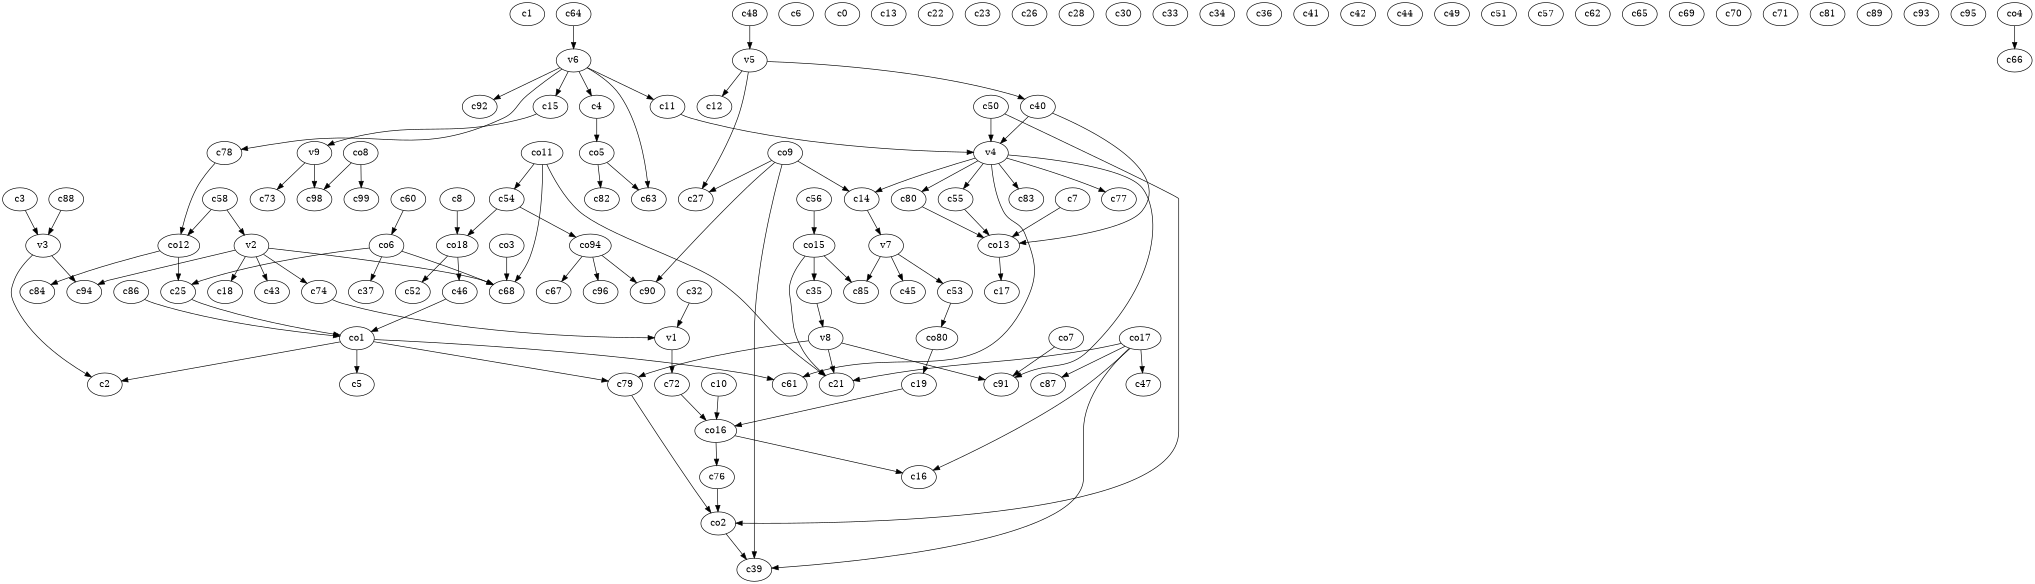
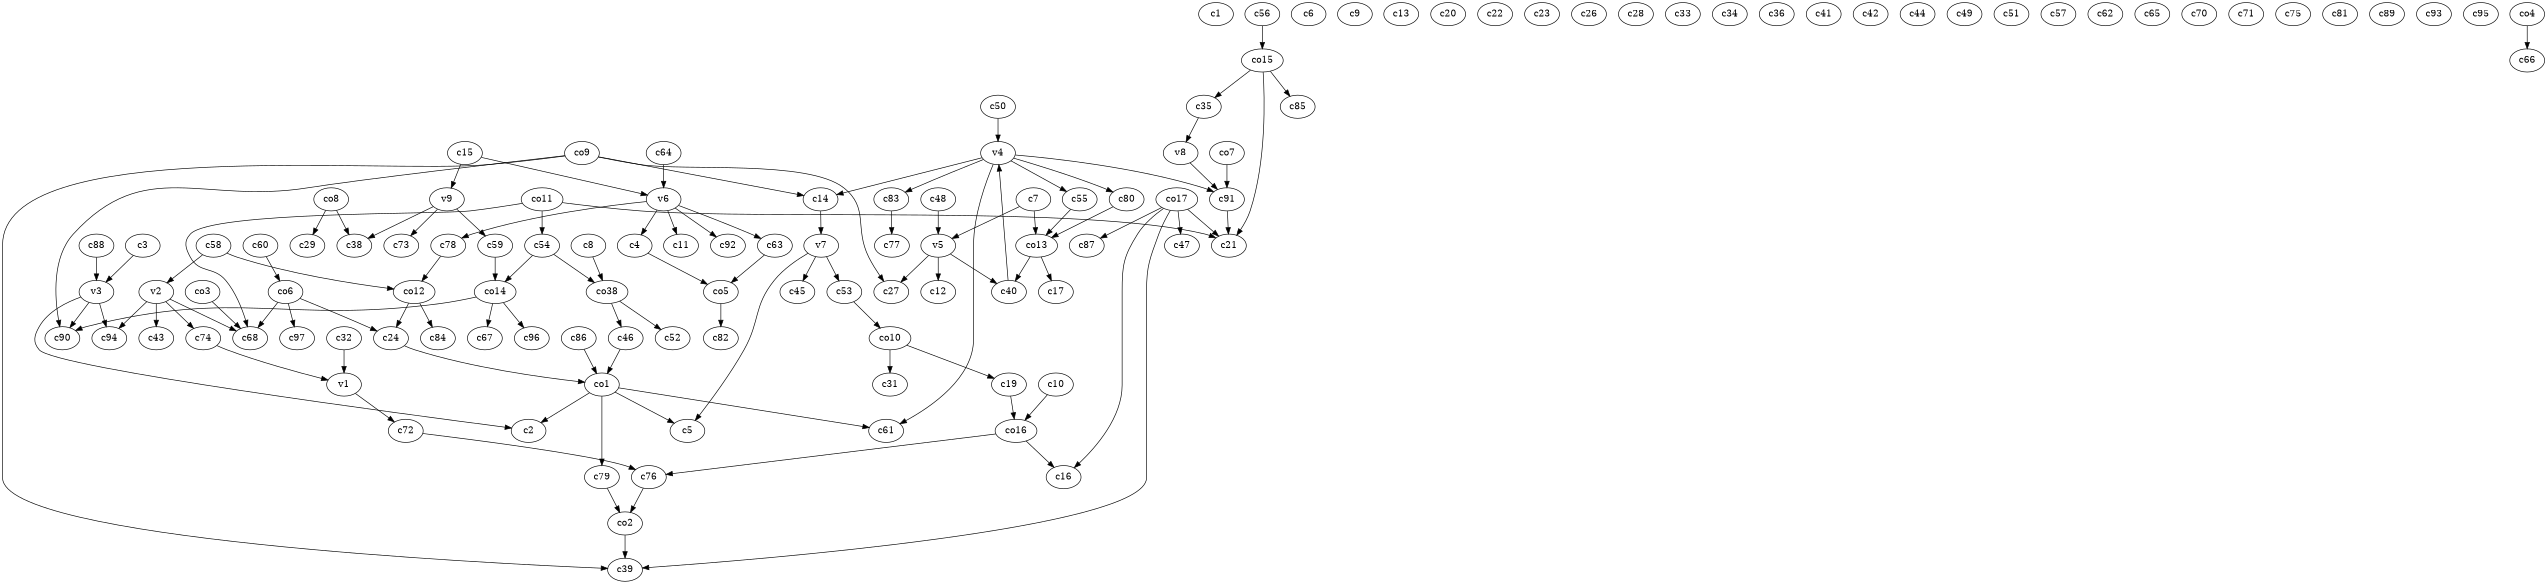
(842, 14) -> (1355, 14)
(1123, 14) -> none
none -> (1448, 14)
(1687, 14) -> none
none -> (2293, 14)
(564, 81) -> (561, 176)
(823, 143) -> none
(1053, 173) -> (892, 219)
(620, 174) -> (750, 267)
(314, 199) -> (354, 246)
(361, 199) -> (307, 246)
(1145, 204) -> (1024, 266)
none -> (989, 221)
(457, 246) -> (607, 292)
none -> (495, 246)
(590, 246) -> (495, 292)
(875, 266) -> (752, 331)
(178, 292) -> (391, 338)
(225, 292) -> none
(366, 292) -> (297, 338)
none -> (81, 313)
(937, 338) -> (890, 338)
(726, 354) -> none
(830, 358) -> (1228, 219)
none -> (890, 385)
(691, 405) -> (527, 447)
(1170, 448) -> none
